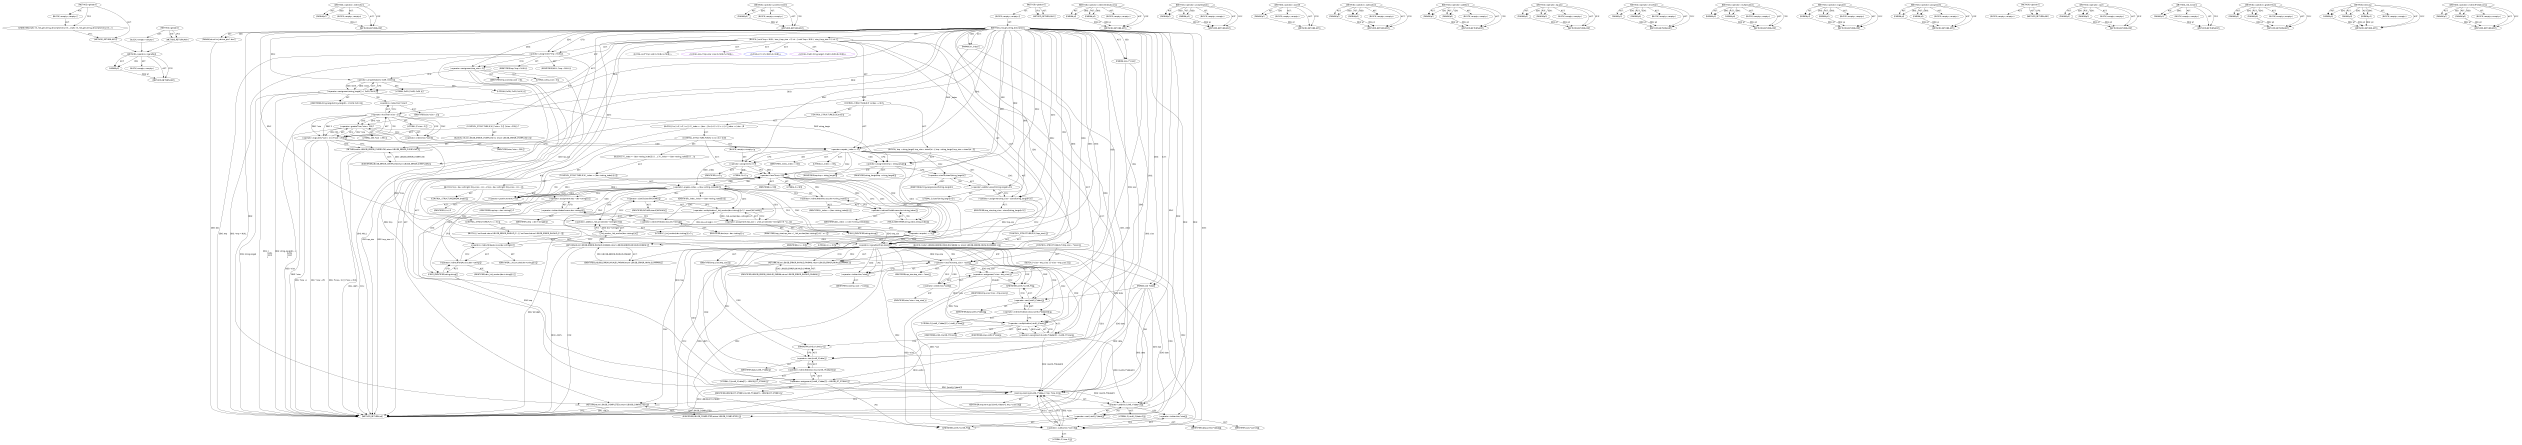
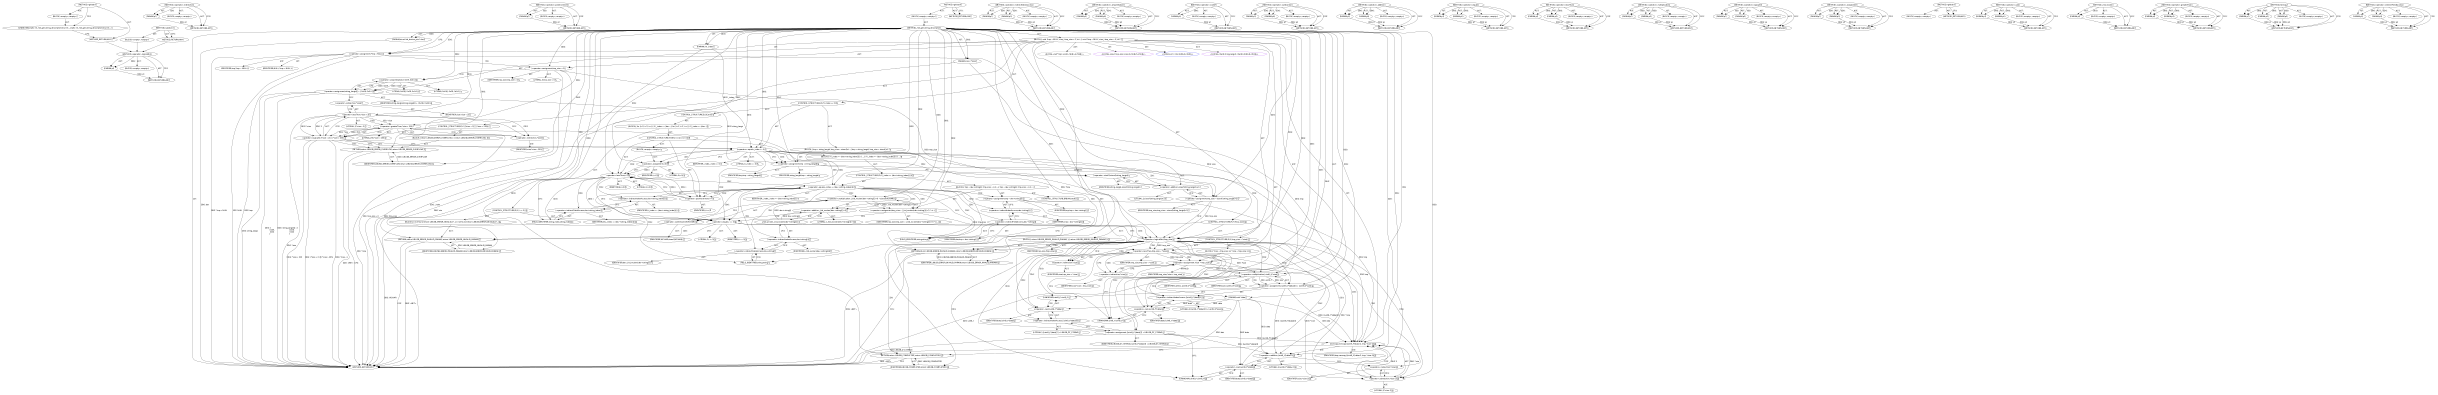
(727, 181) -> none
(596, 210) -> none
(956, 317) -> (1215, 269)
